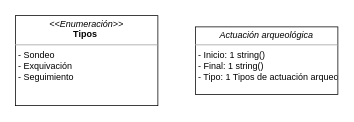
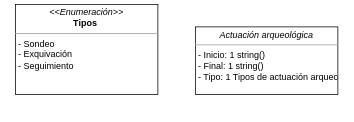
(87, 60) -> (87, 49)
